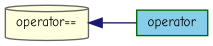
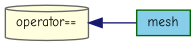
(172, 23) -> (164, 23)
